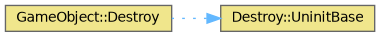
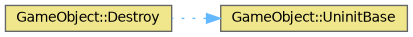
(298, 18) -> (314, 18)
